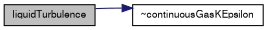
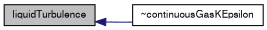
(109, 8) -> (119, 22)
